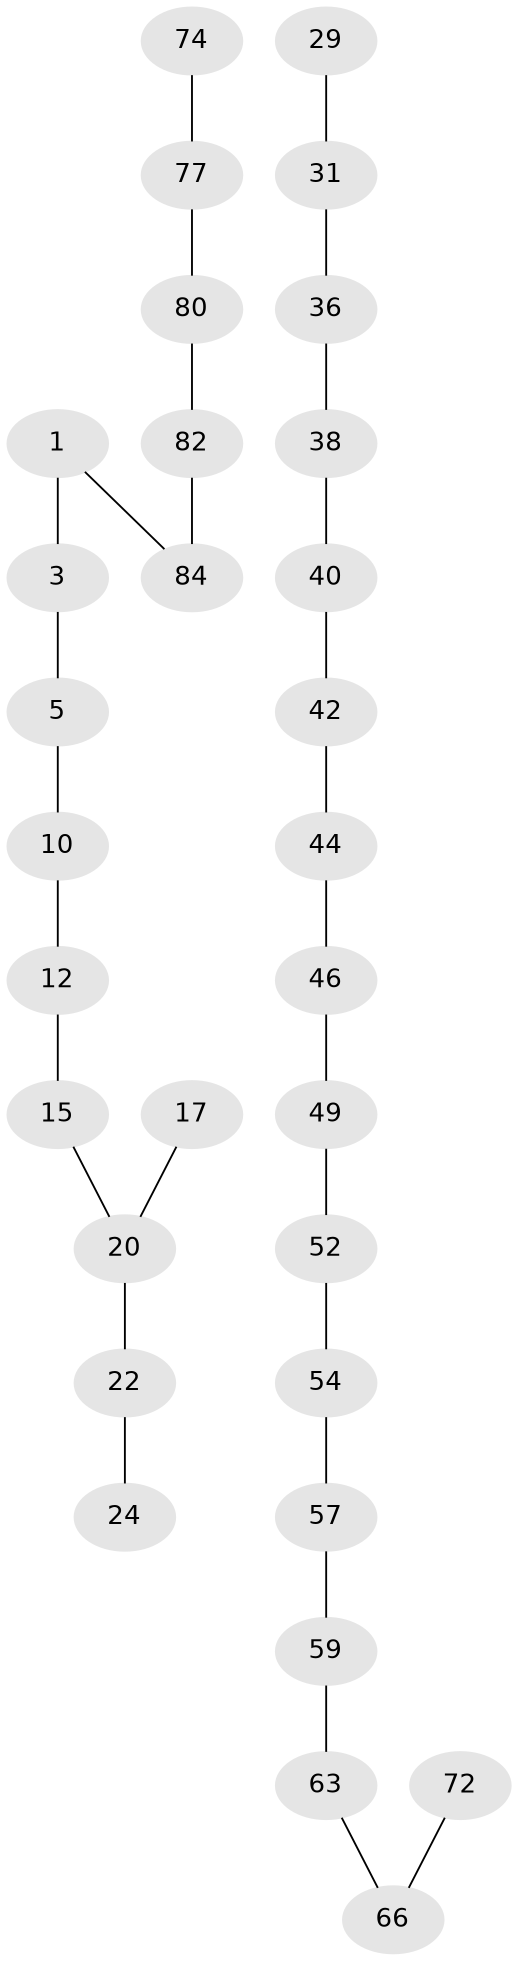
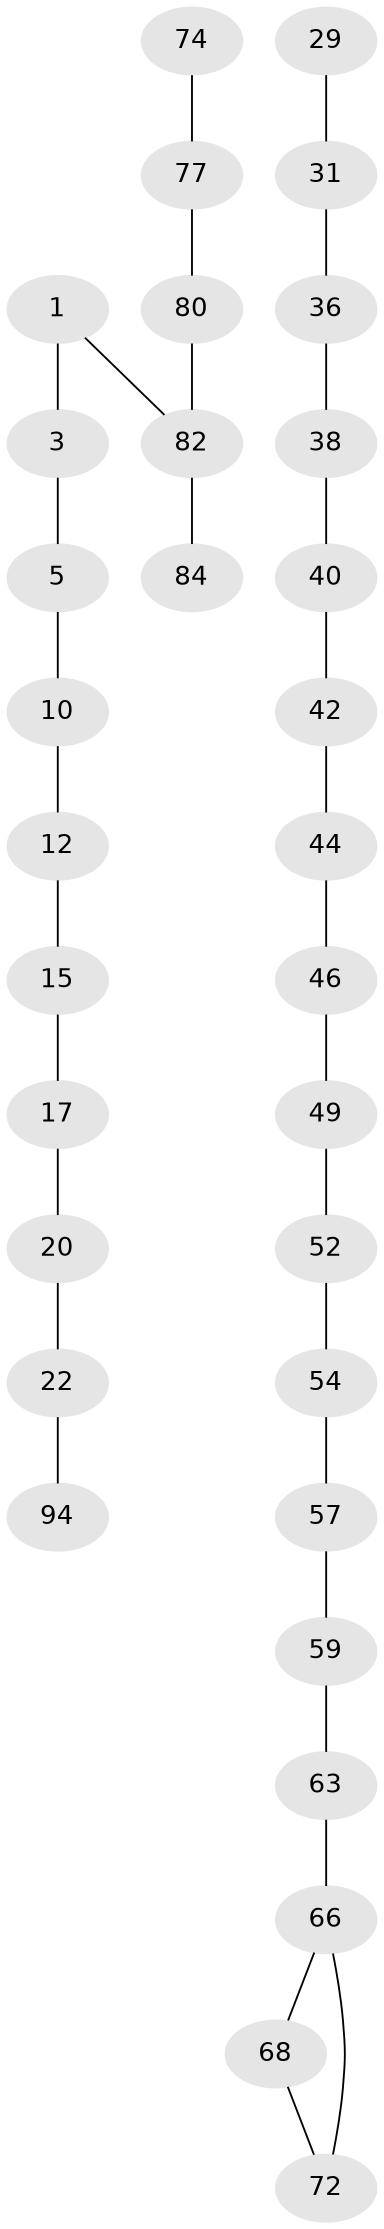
(125, 511) -> (125, 376)
(91, 1182) -> (58, 1048)
(125, 1517) -> (58, 1517)
none -> (276, 2054)
